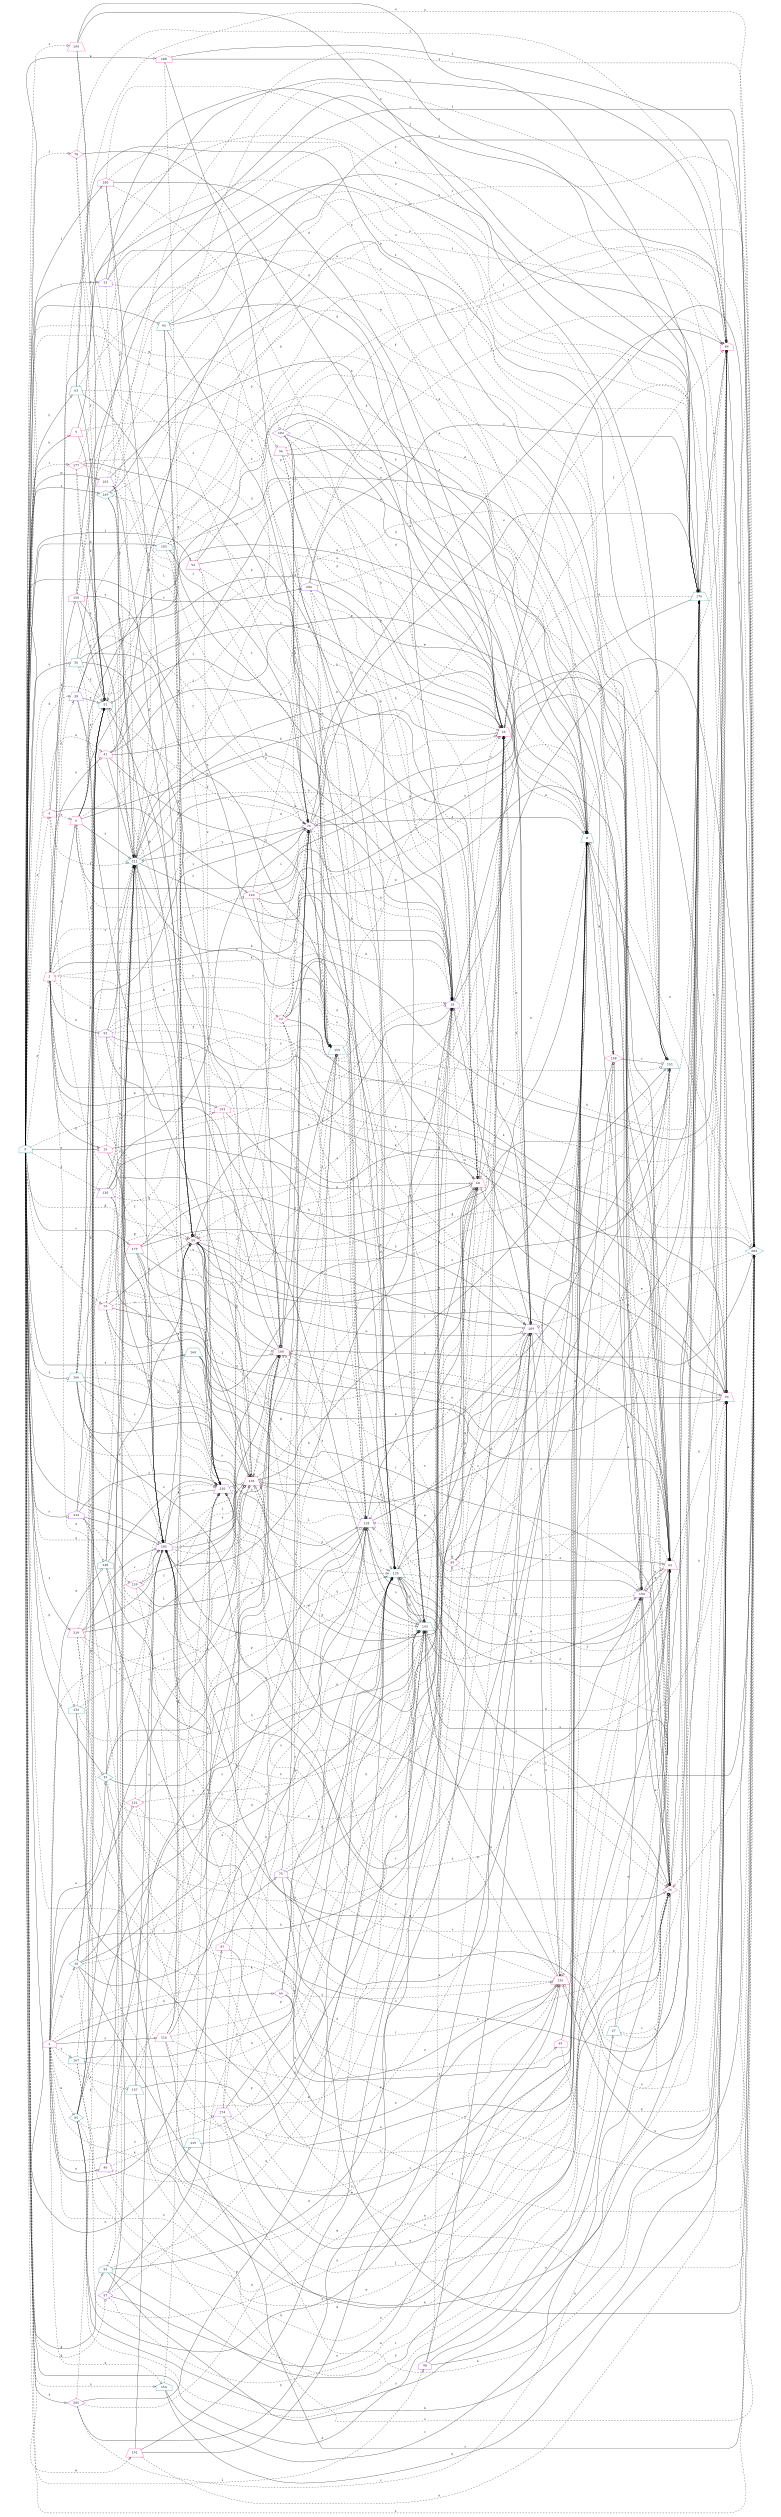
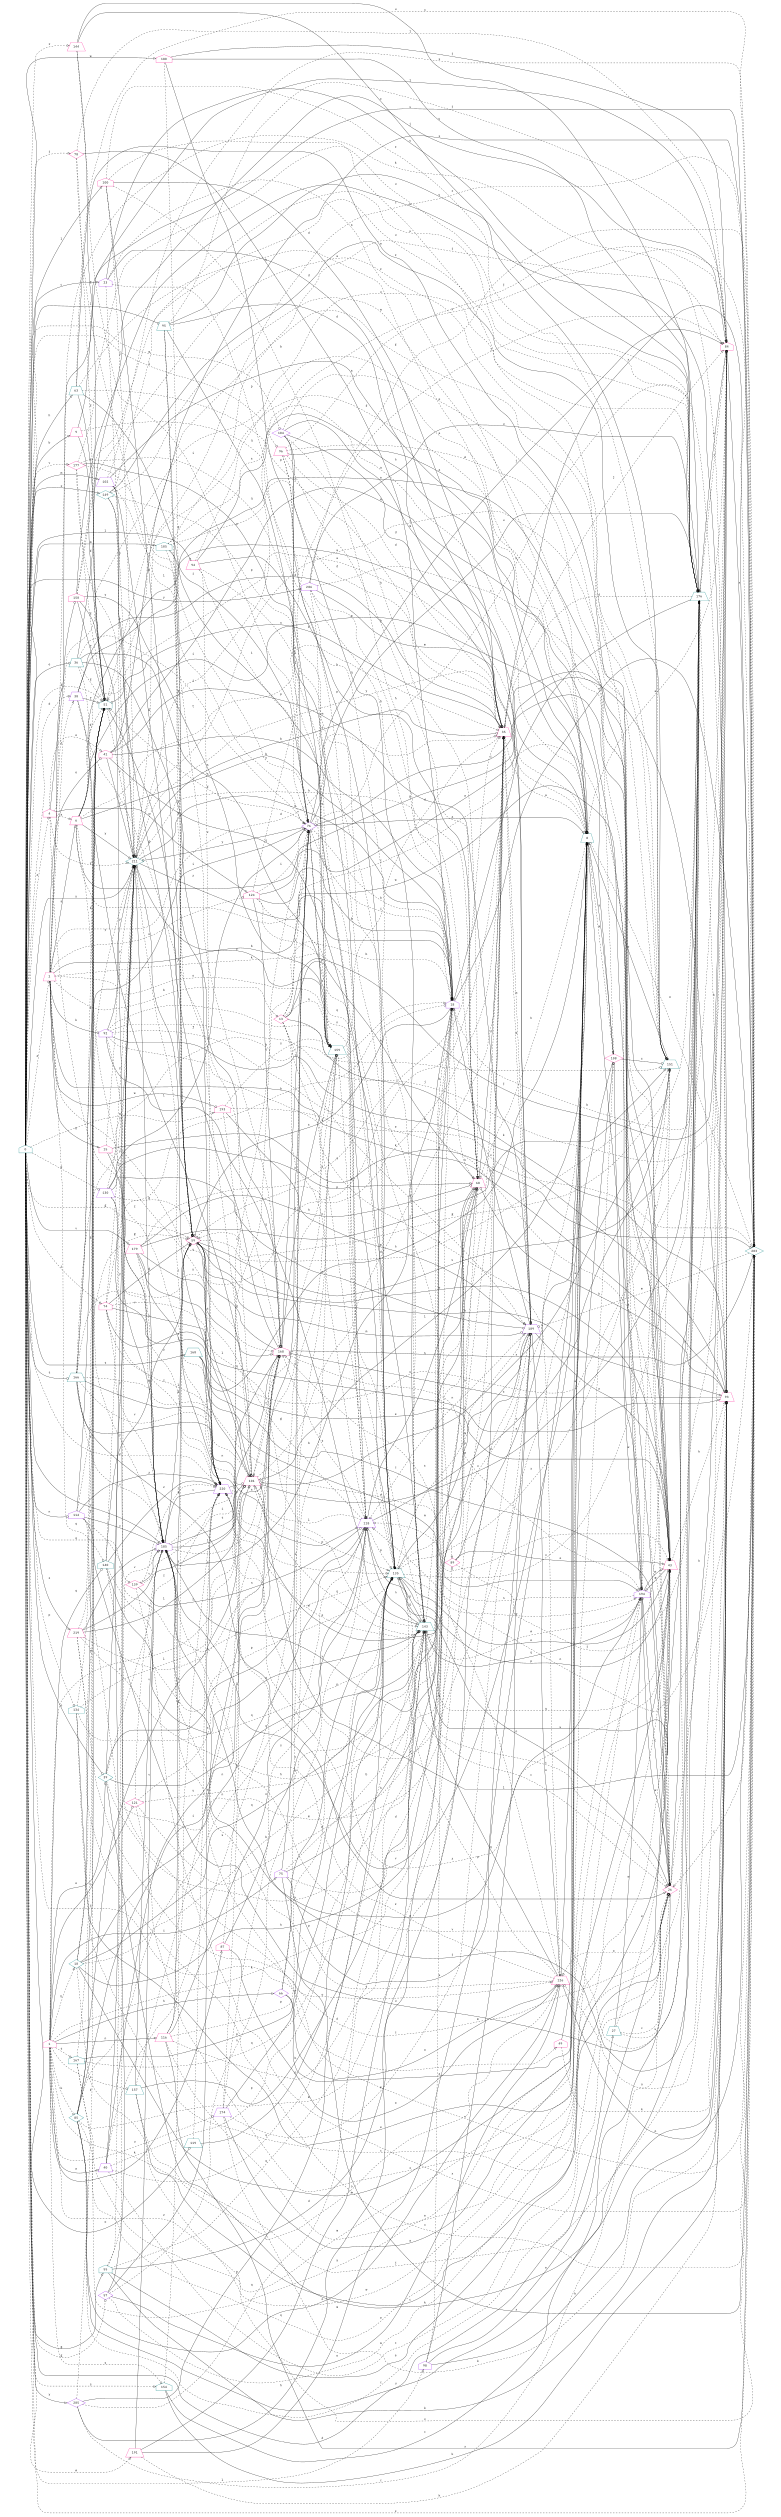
(392, 688) -> (392, 688)
(64, 1149) -> (36, 971)
(574, 1382) -> (574, 1382)
